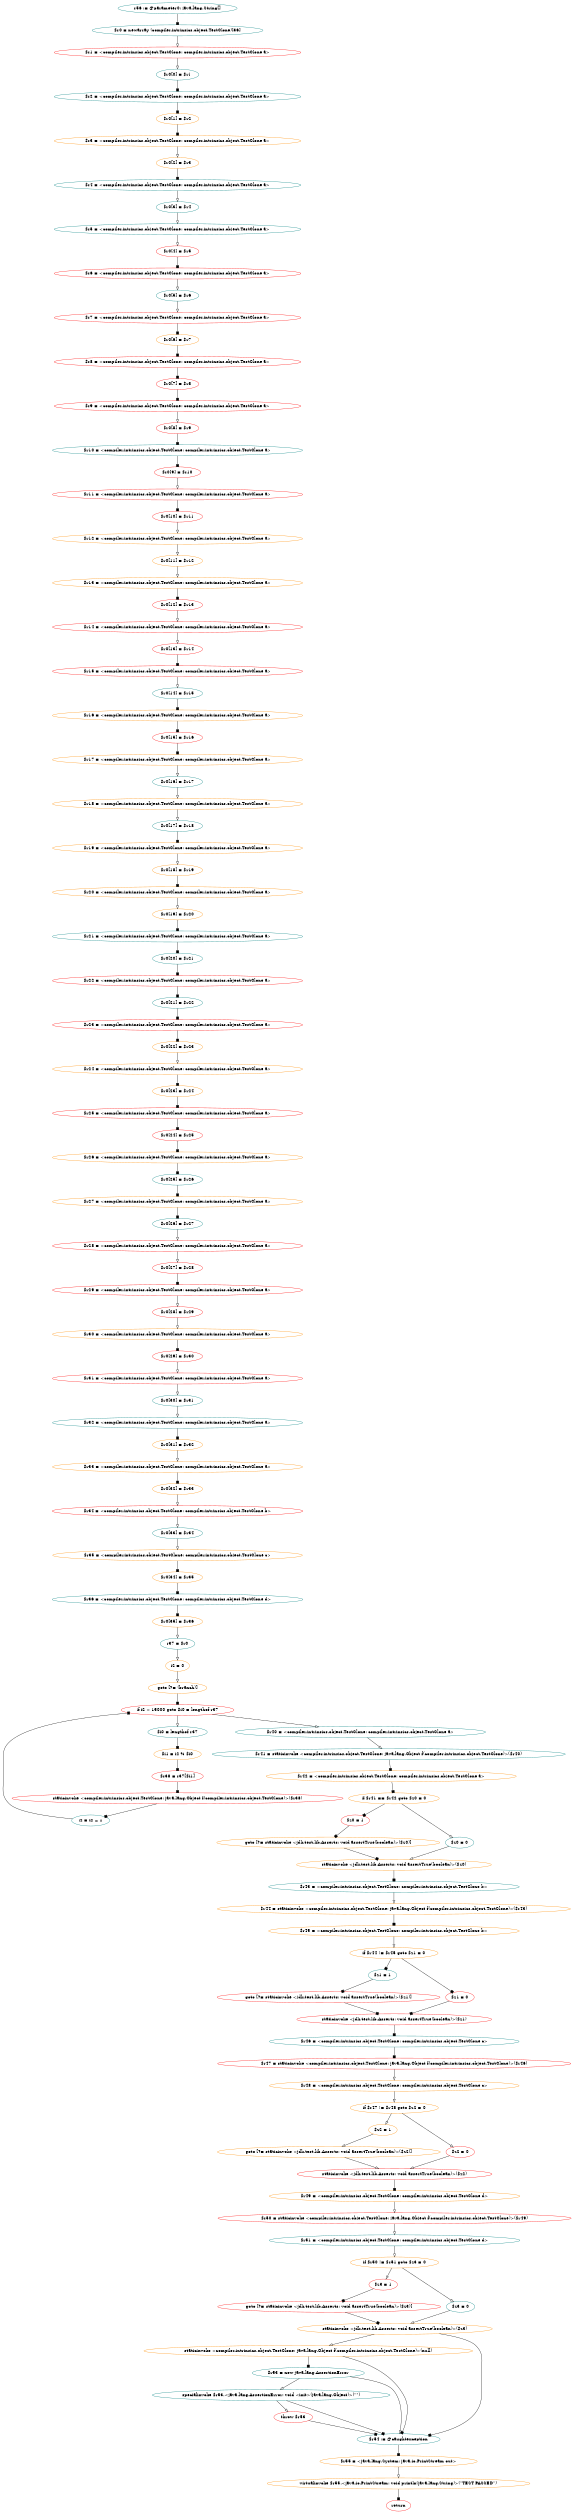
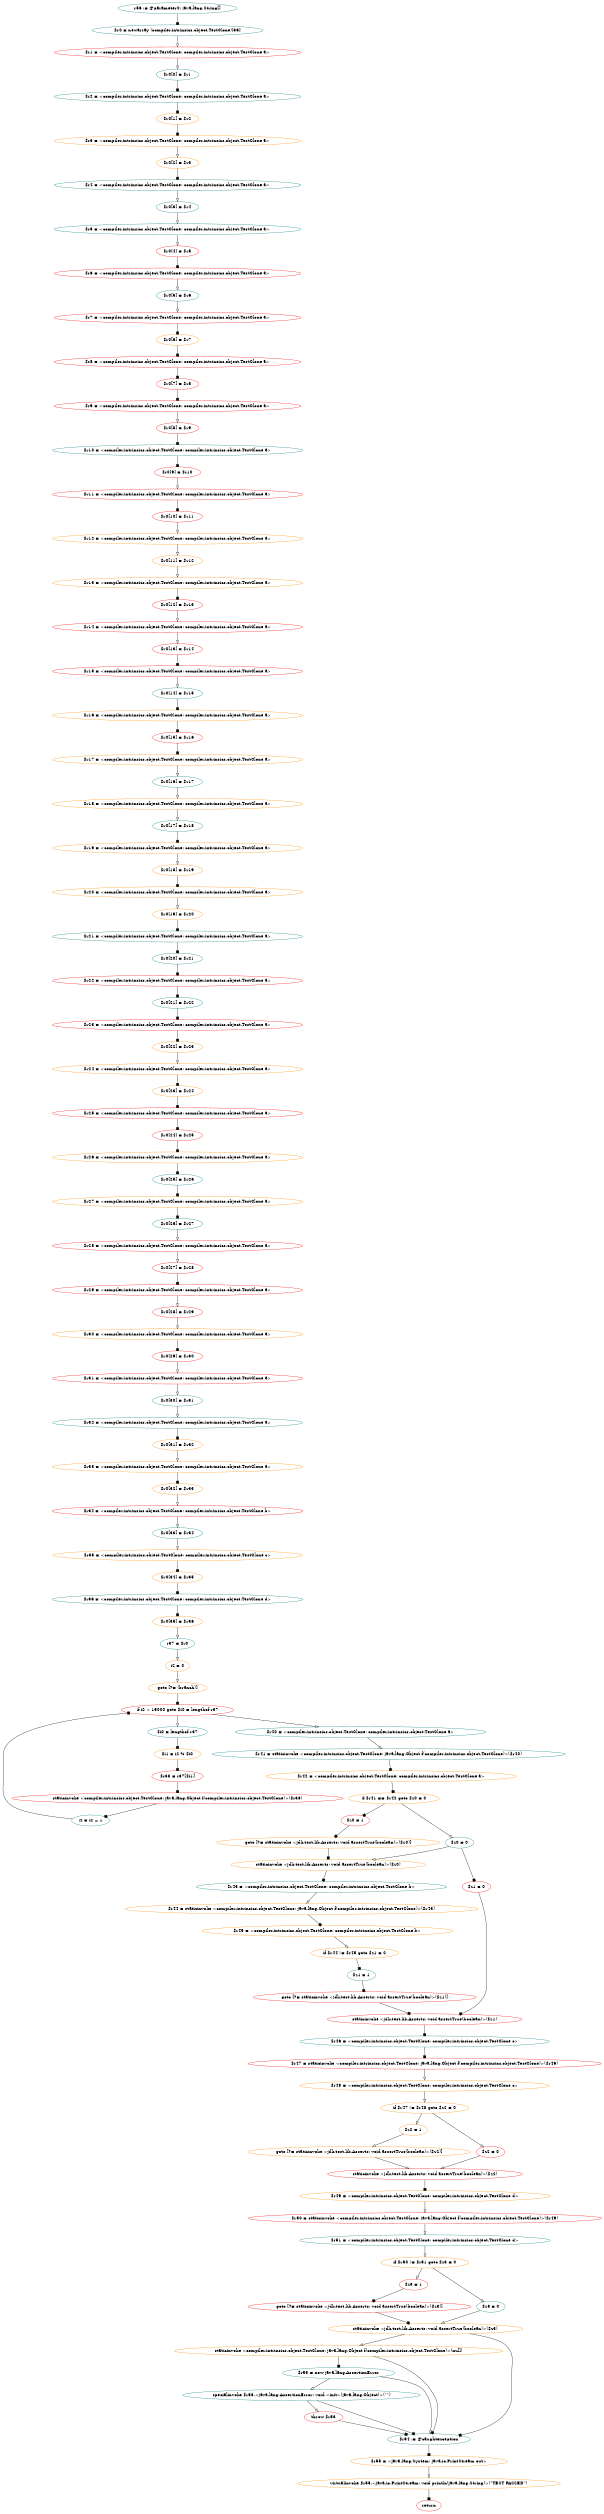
(426, 1975) -> (468, 1863)
